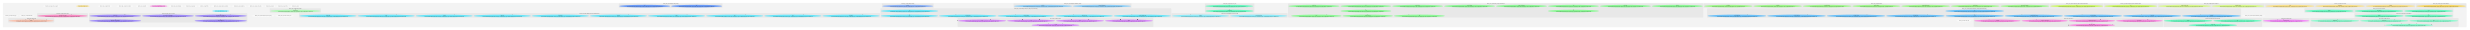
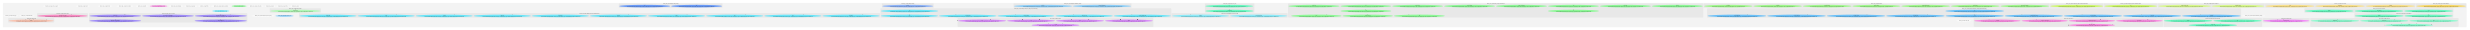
(83, 6) -> (83, 6)
(239, 6) -> (239, 6)
(285, 16) -> (285, 16)
